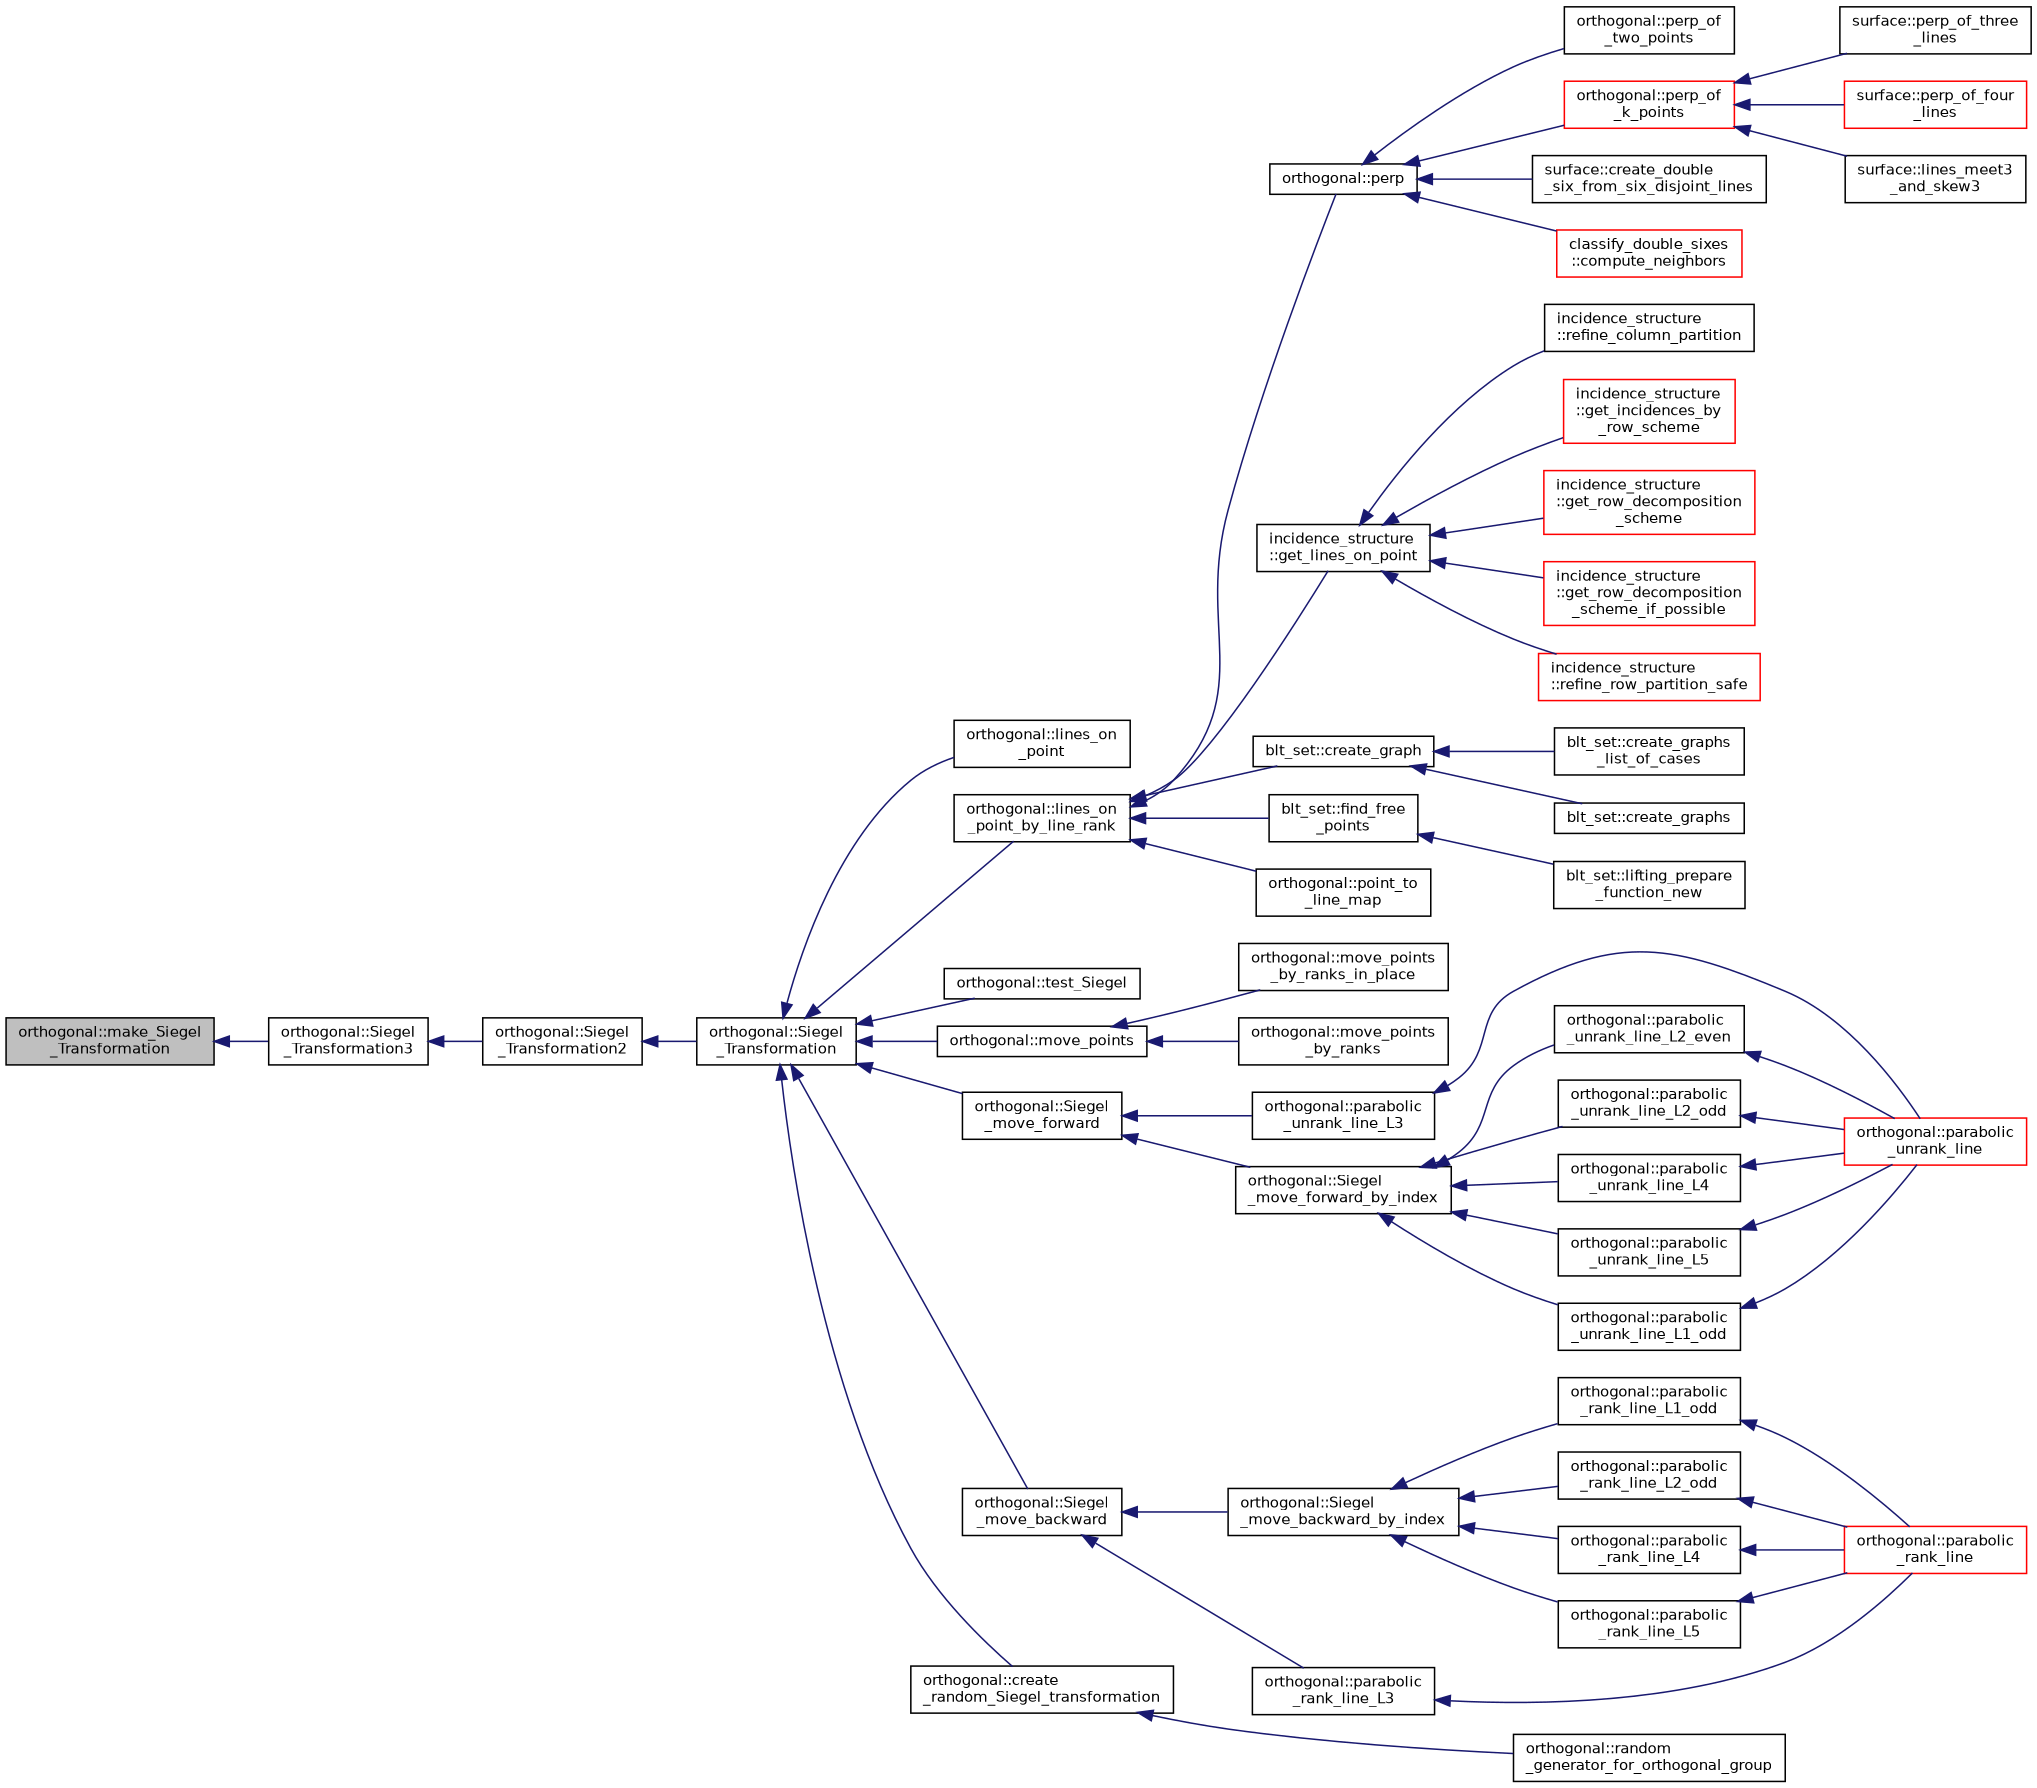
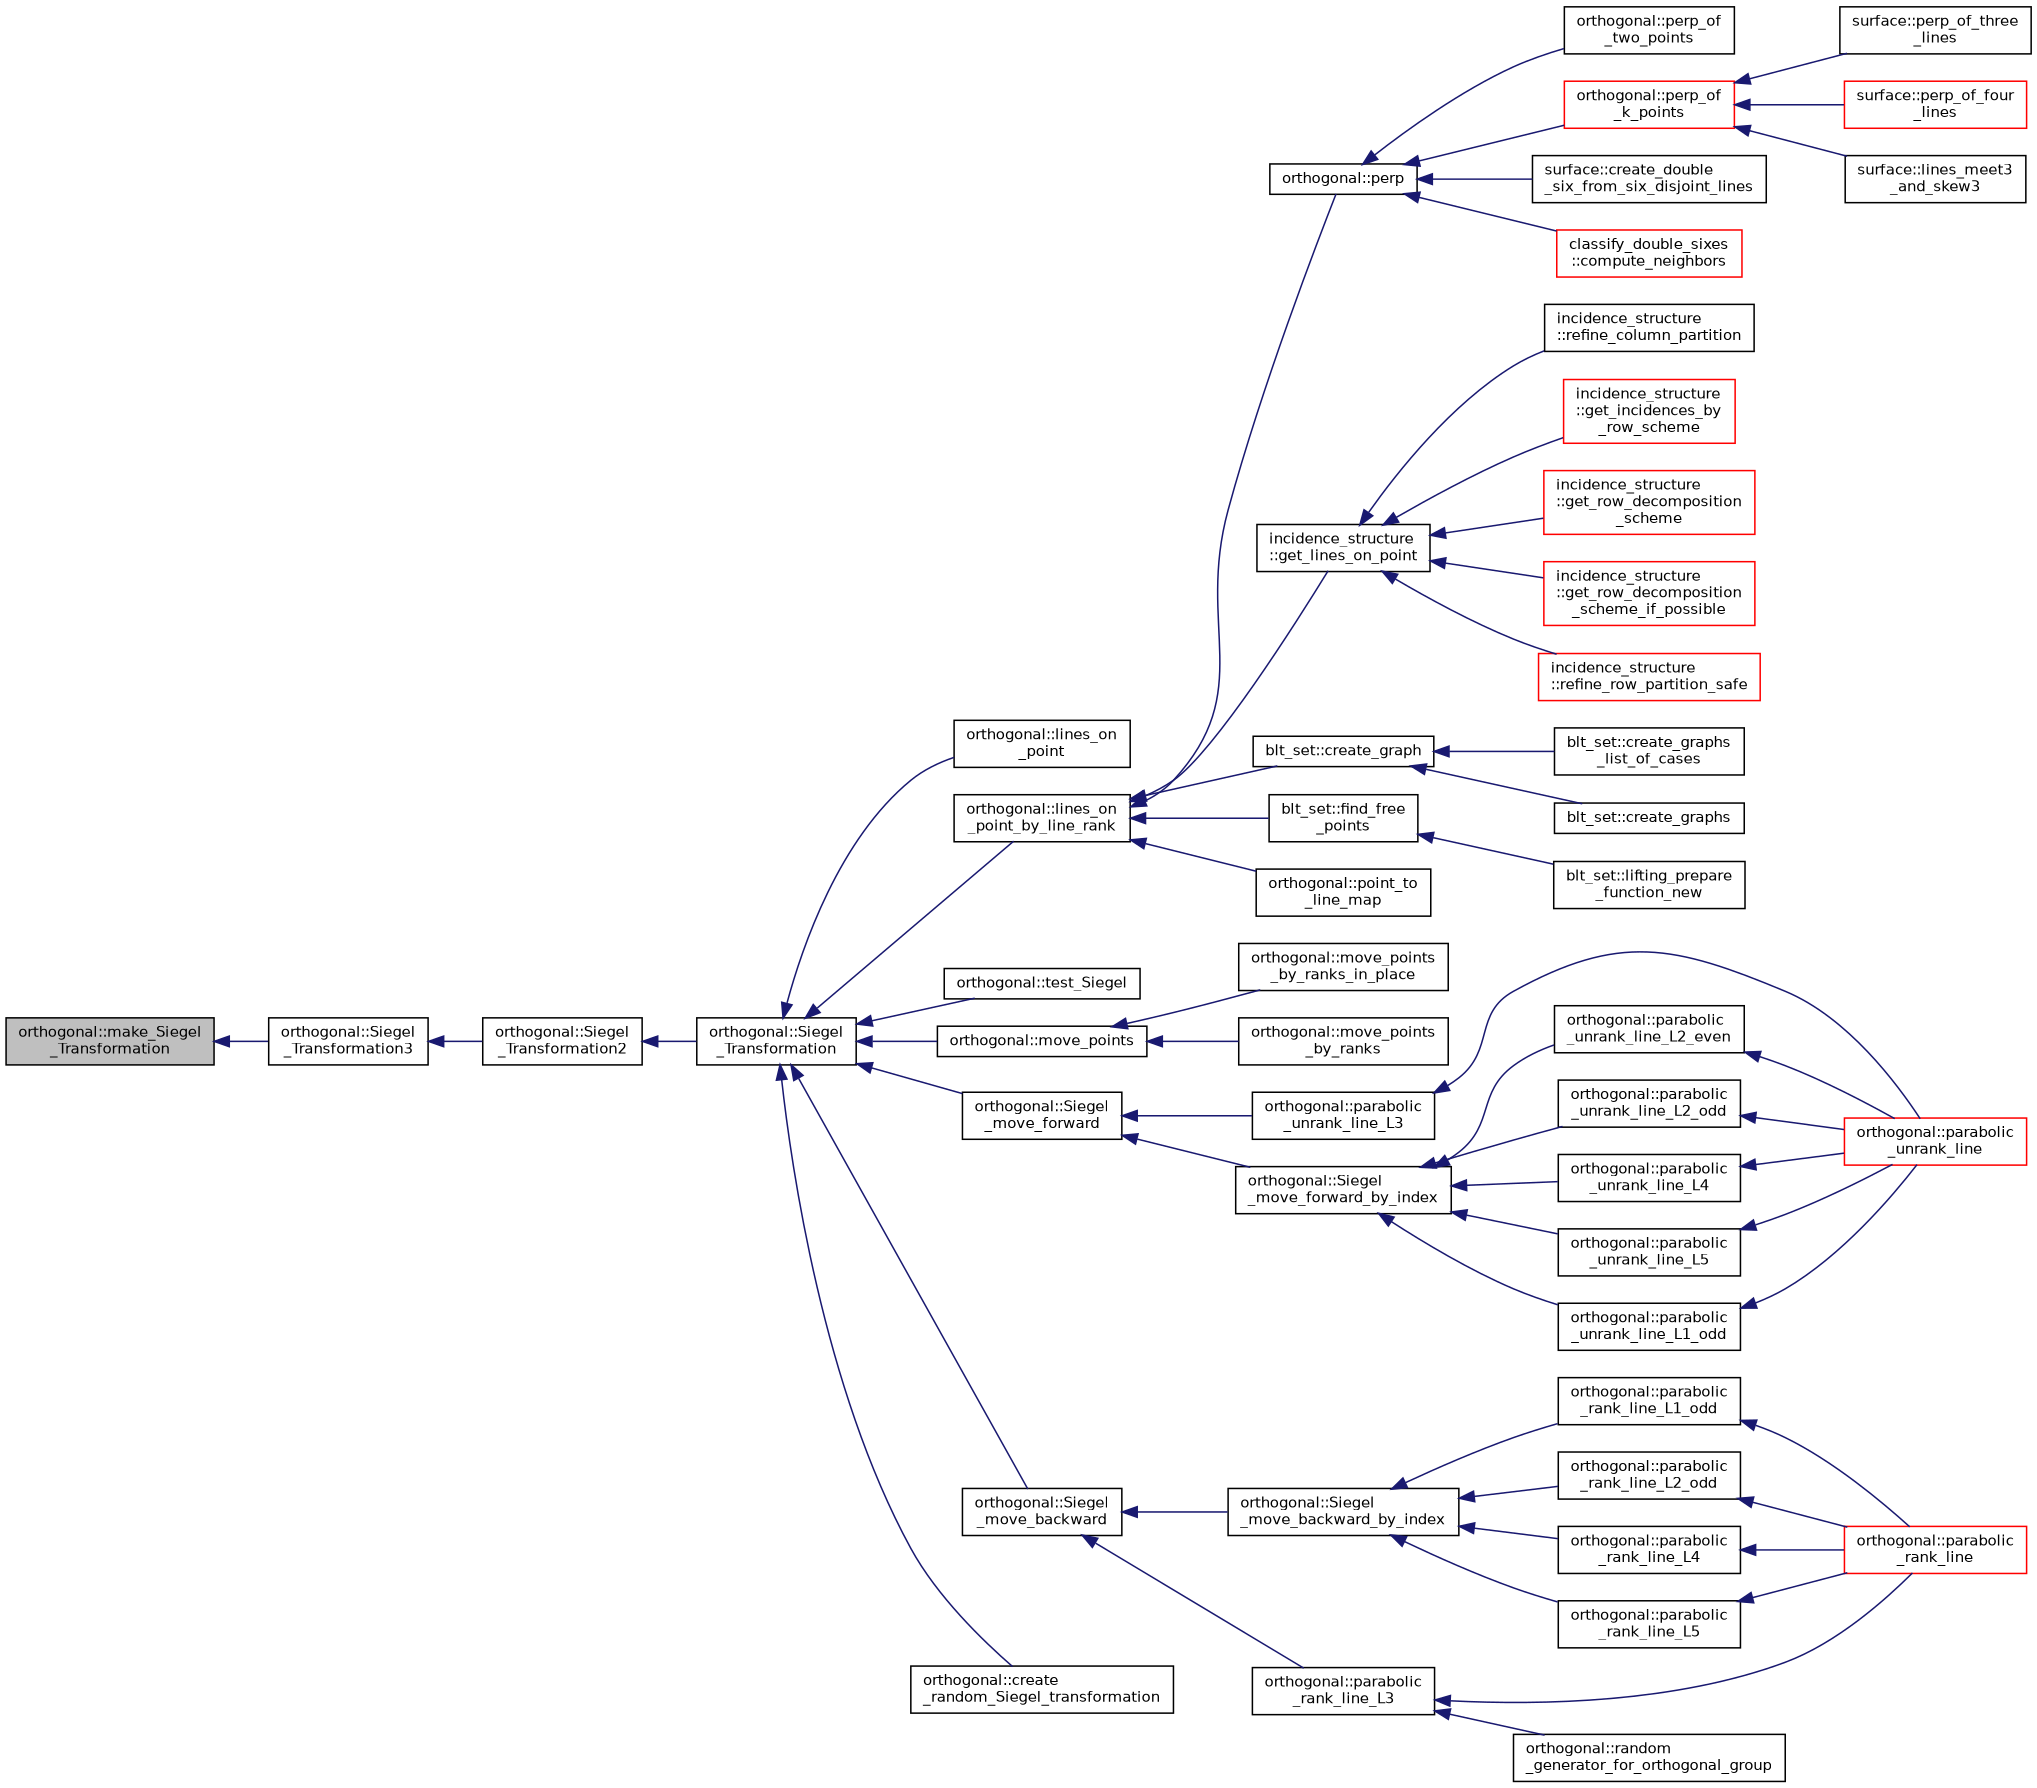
(1332, 1741) -> (1497, 1725)
